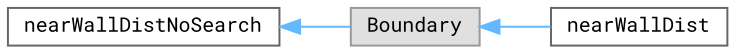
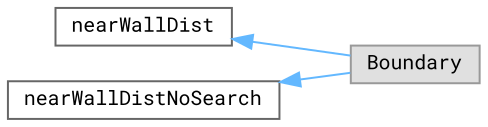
(525, 27) -> (302, 49)
